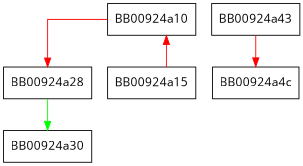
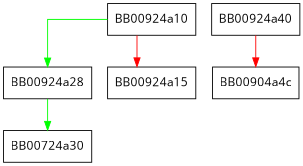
(58, 19) -> (58, 19)
(256, 19) -> (256, 19)
(166, 56) -> (137, 47)
(256, 83) -> (256, 83)
(48, 146) -> (48, 146)
